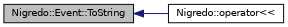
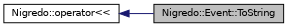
(156, 14) -> (141, 14)
